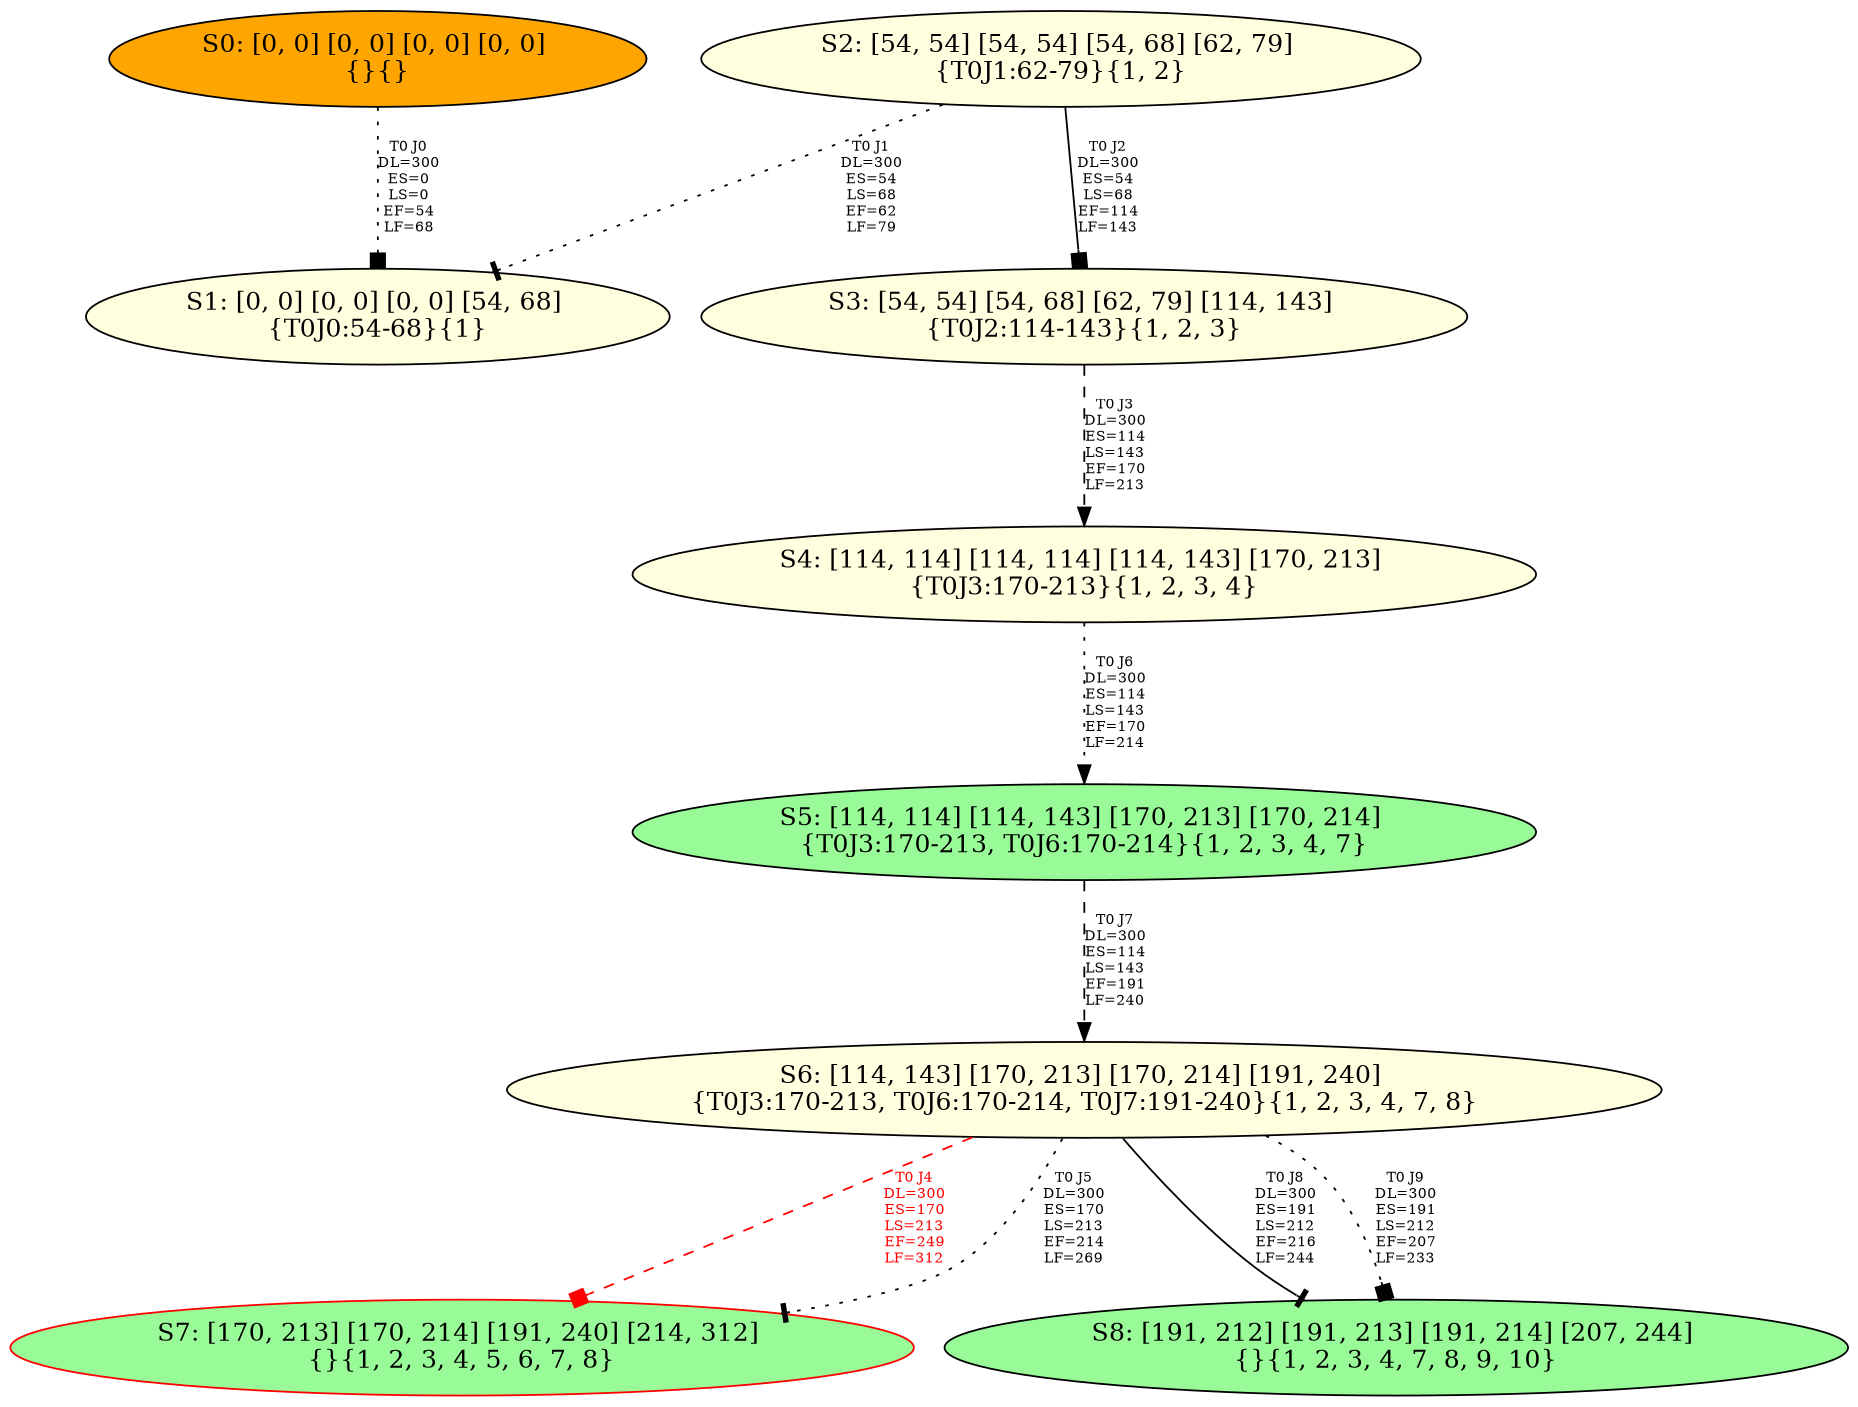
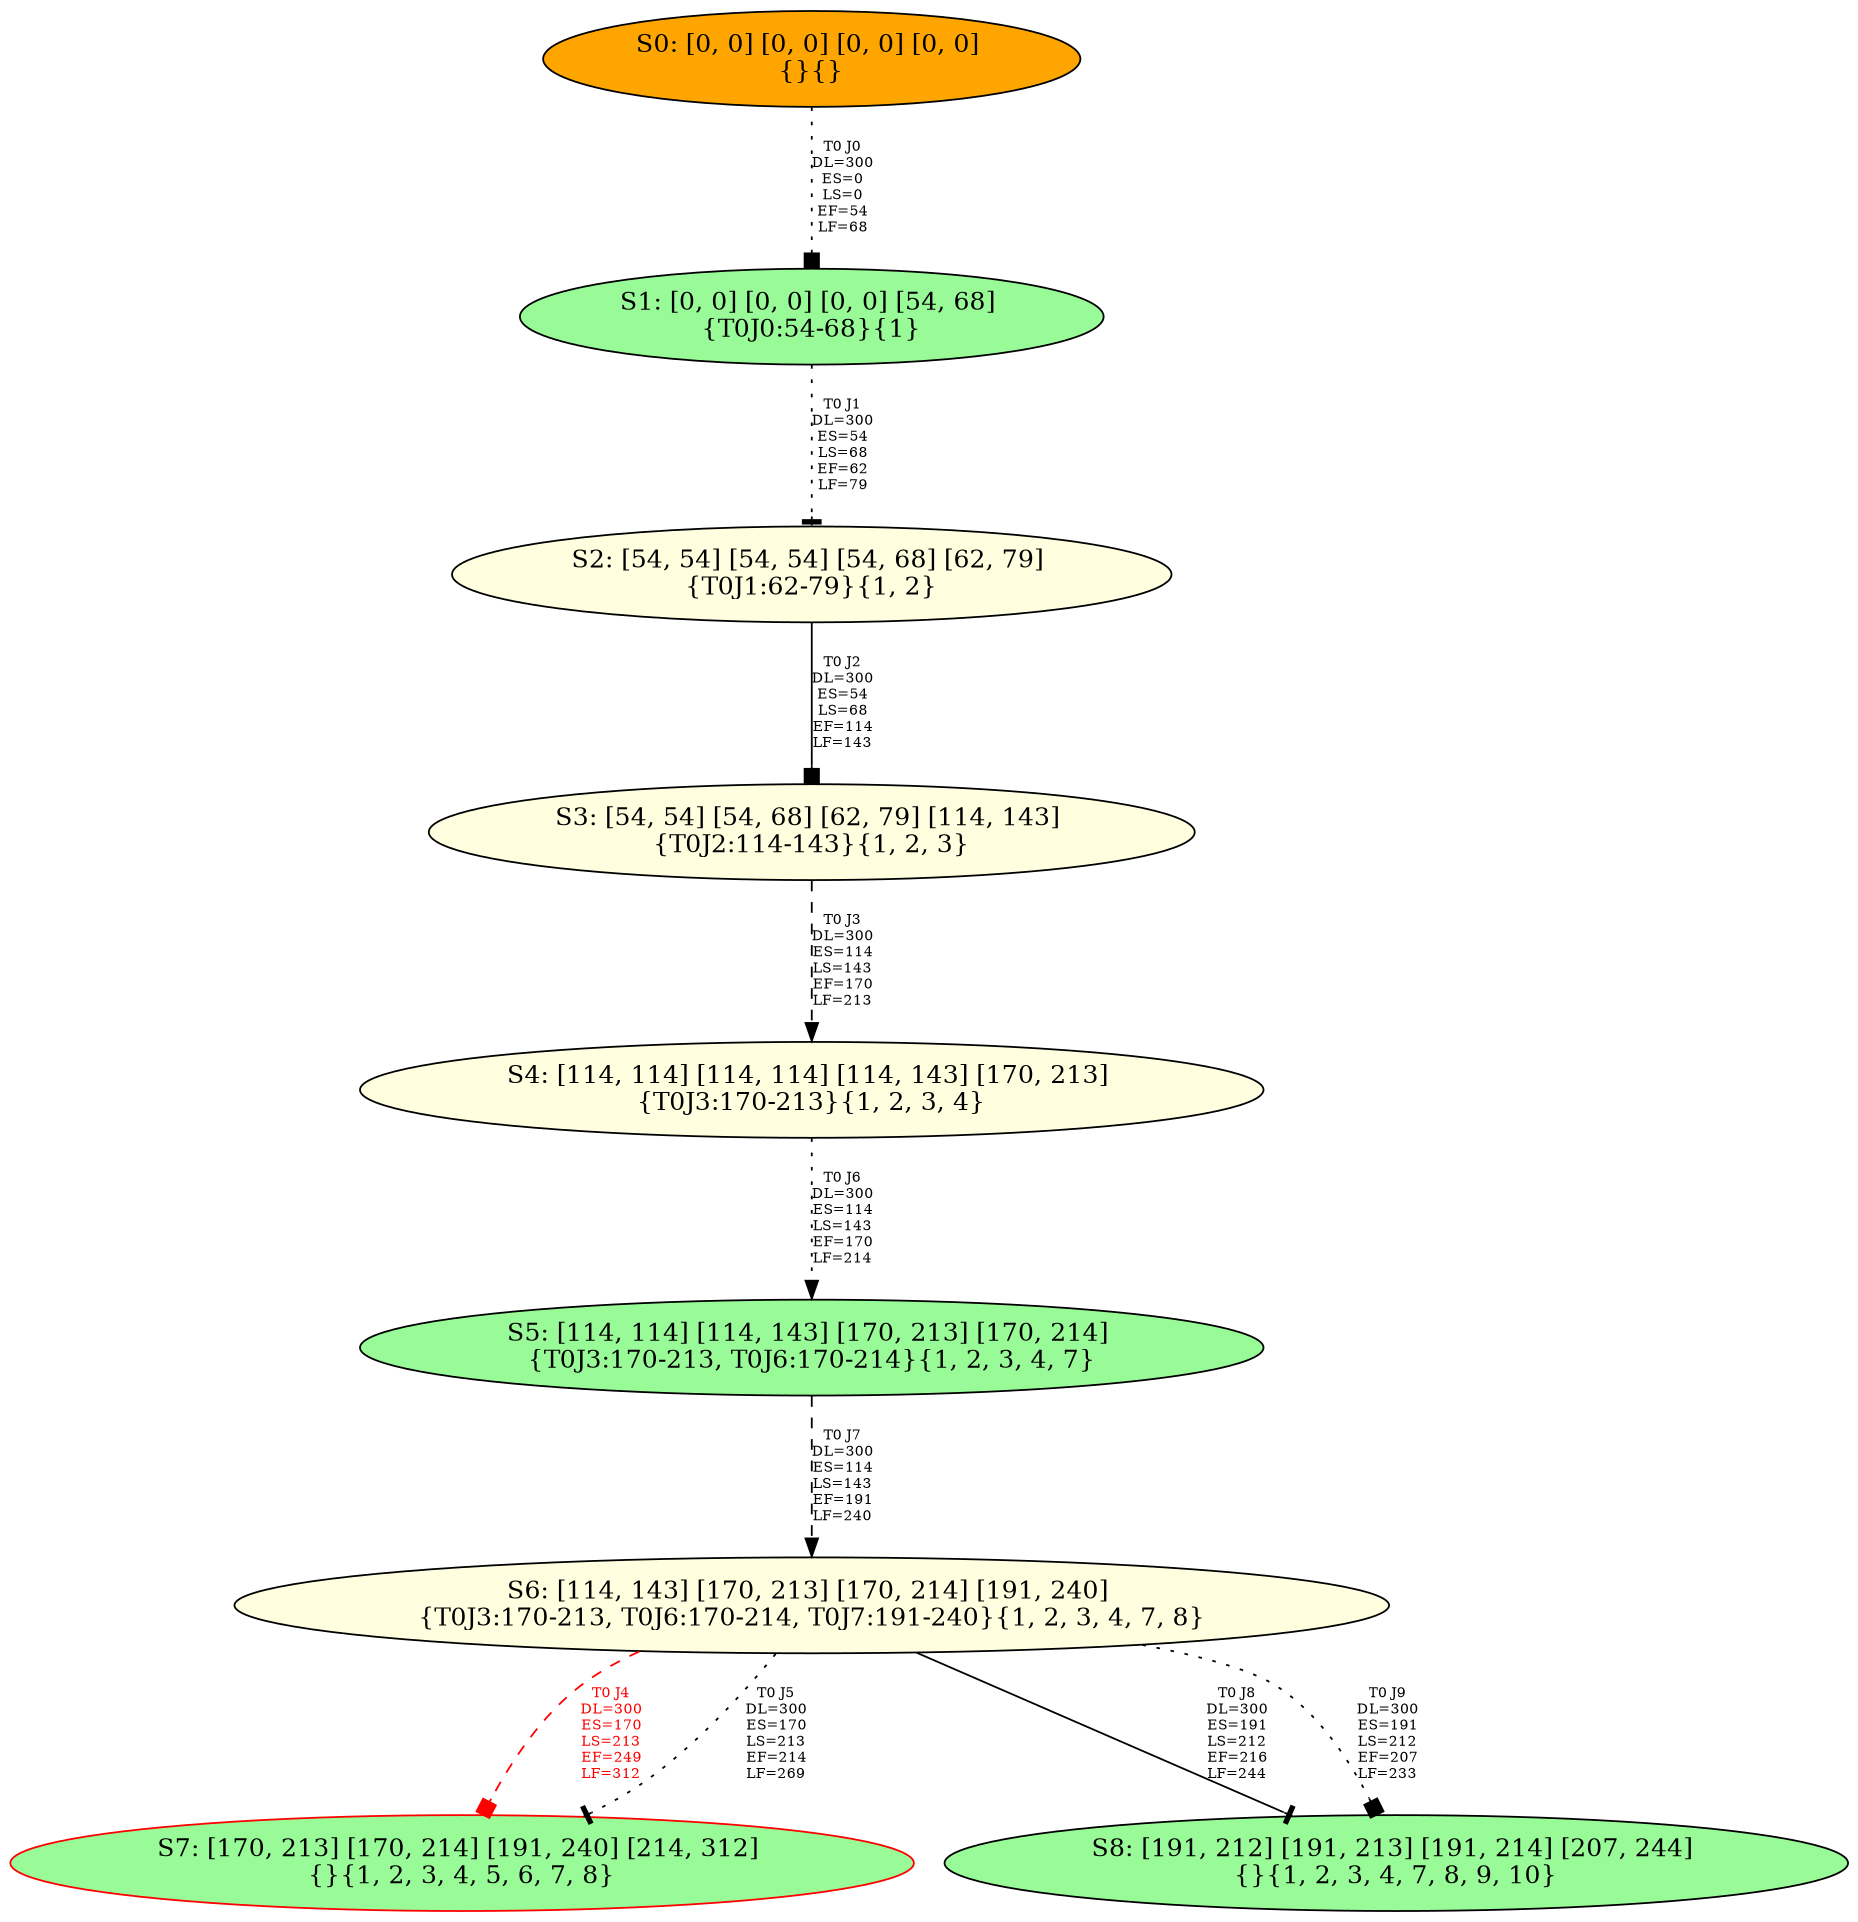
(722, 187) -> (812, 441)
(378, 317) -> (812, 317)
